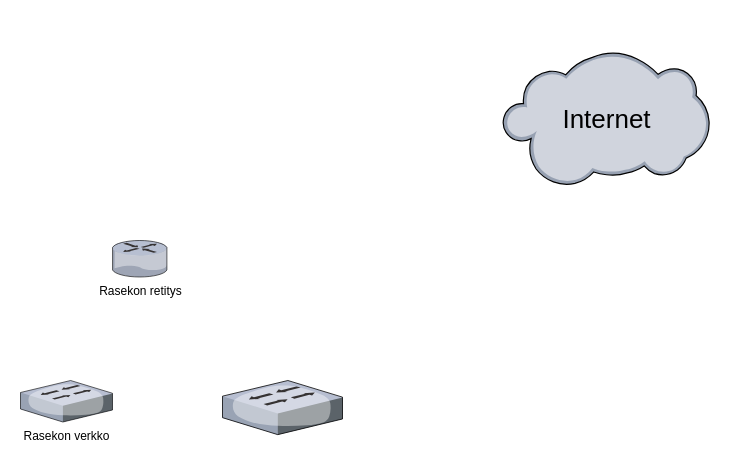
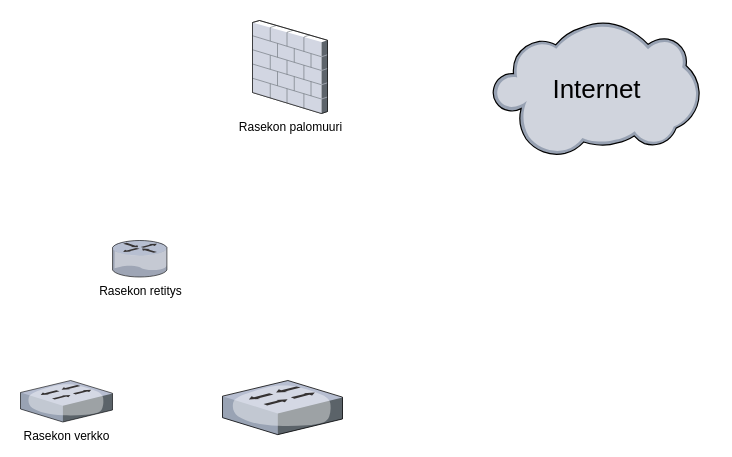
none -> (290, 67)
(606, 119) -> (596, 89)
